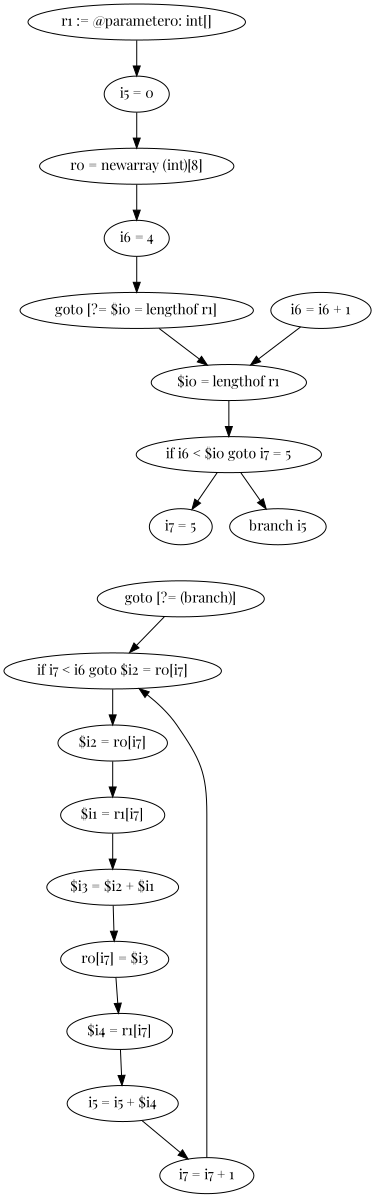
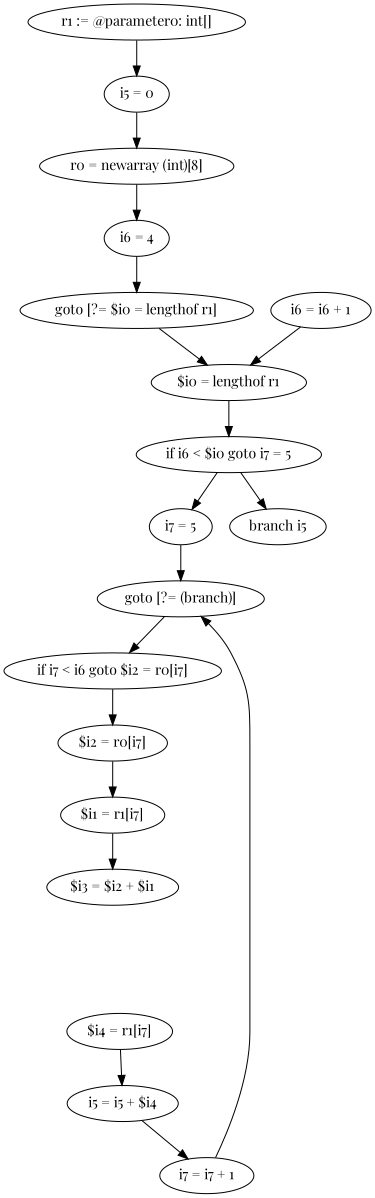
none -> (181, 558)
(207, 916) -> (250, 888)
(115, 959) -> none
